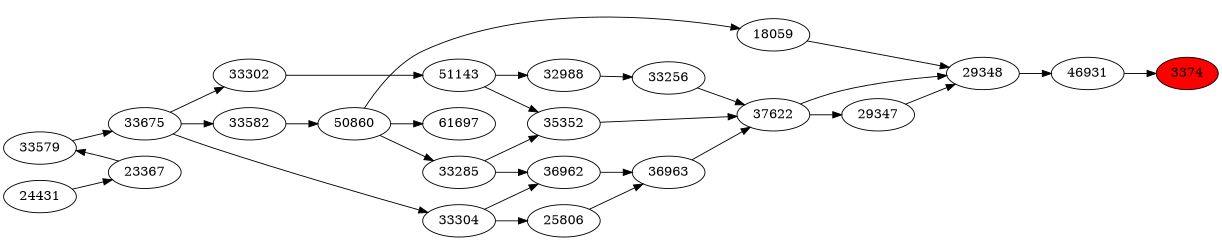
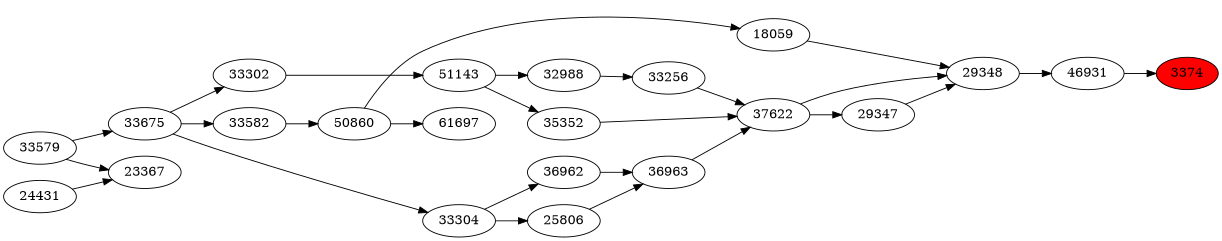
(102, 156) -> (83, 164)
(459, 172) -> none
